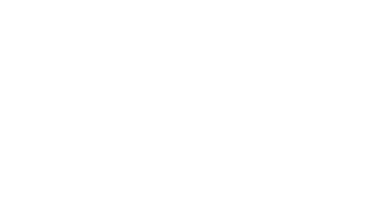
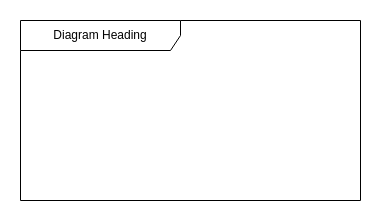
none -> (191, 111)
